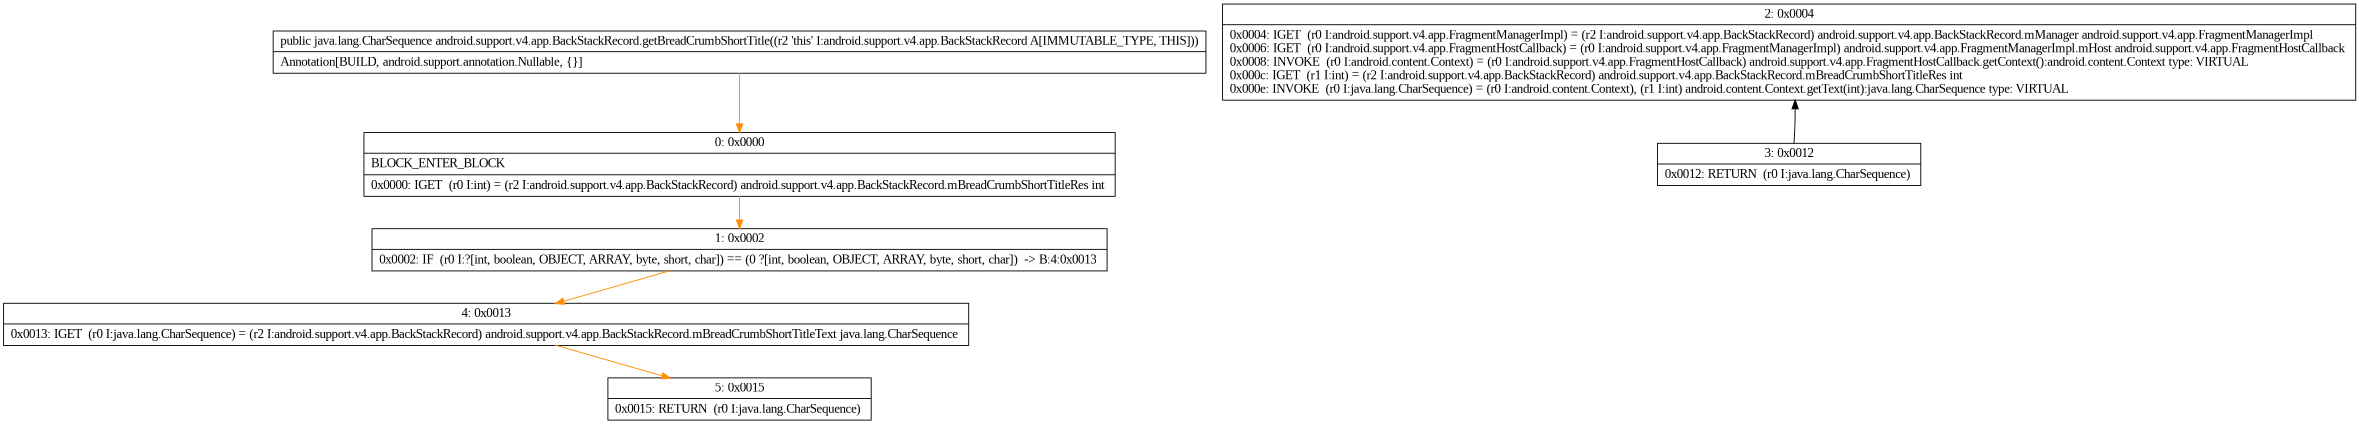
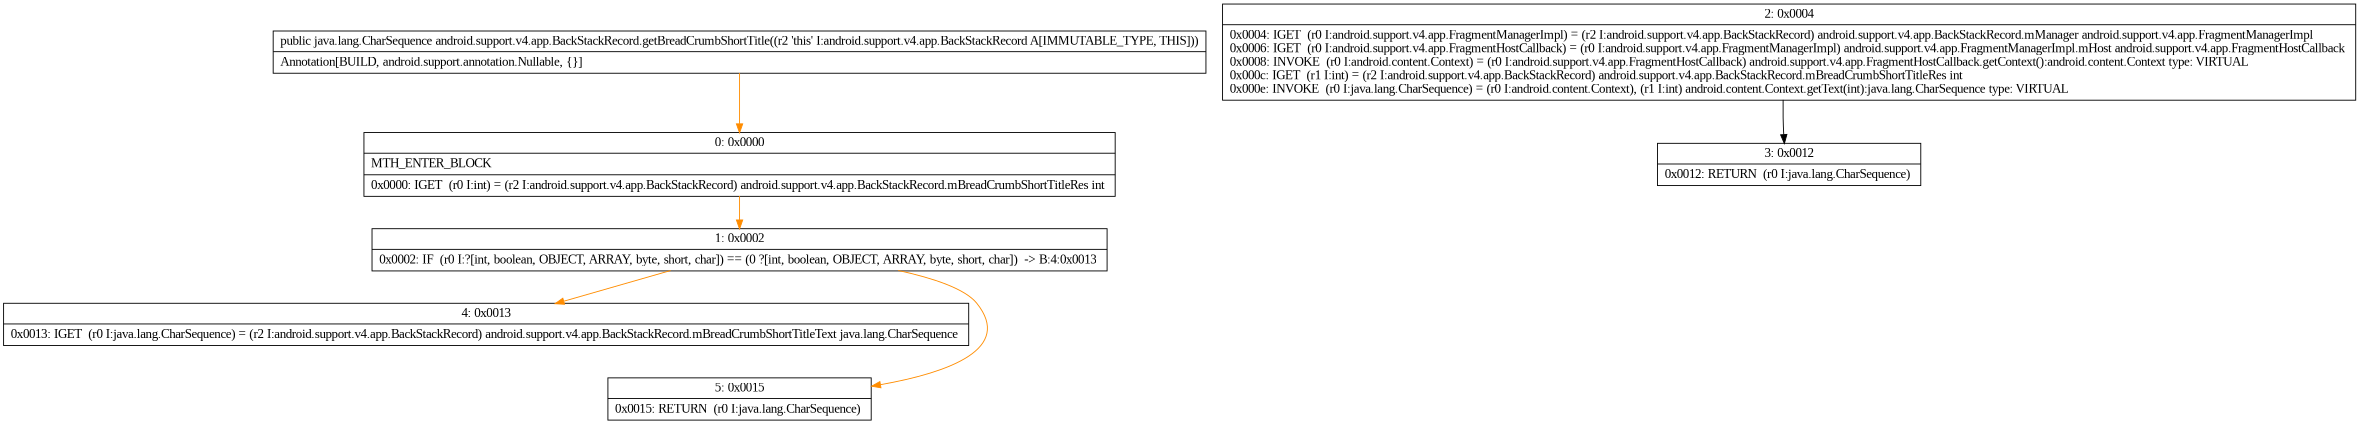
(1795, 126) -> (1783, 117)
(438, 164) -> (431, 164)
(608, 360) -> (986, 335)
